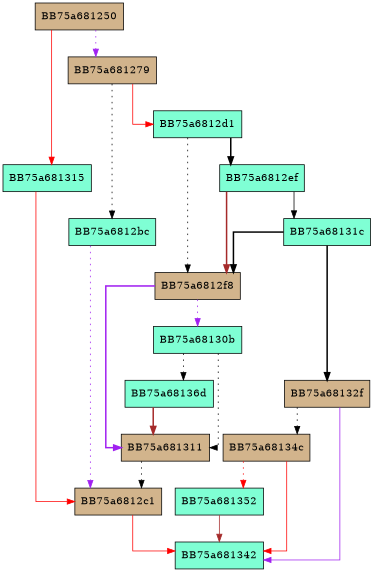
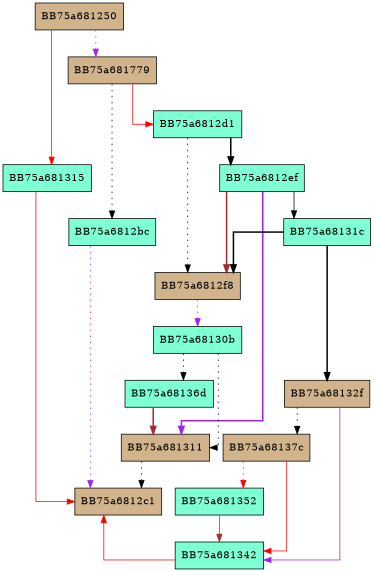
(112, 70) -> (112, 70)
(106, 346) -> (263, 350)
(267, 448) -> (267, 448)
(133, 550) -> (121, 560)
